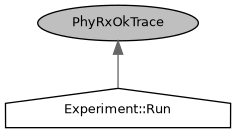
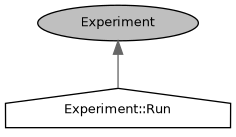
(118, 23) -> (118, 23)
